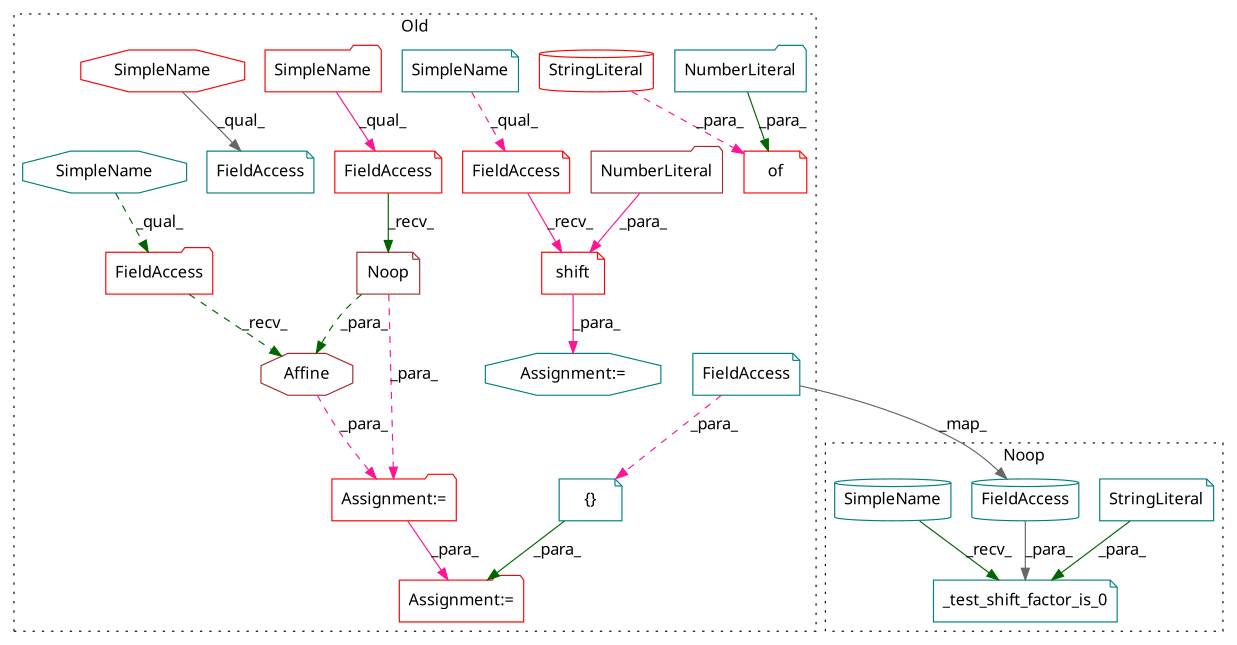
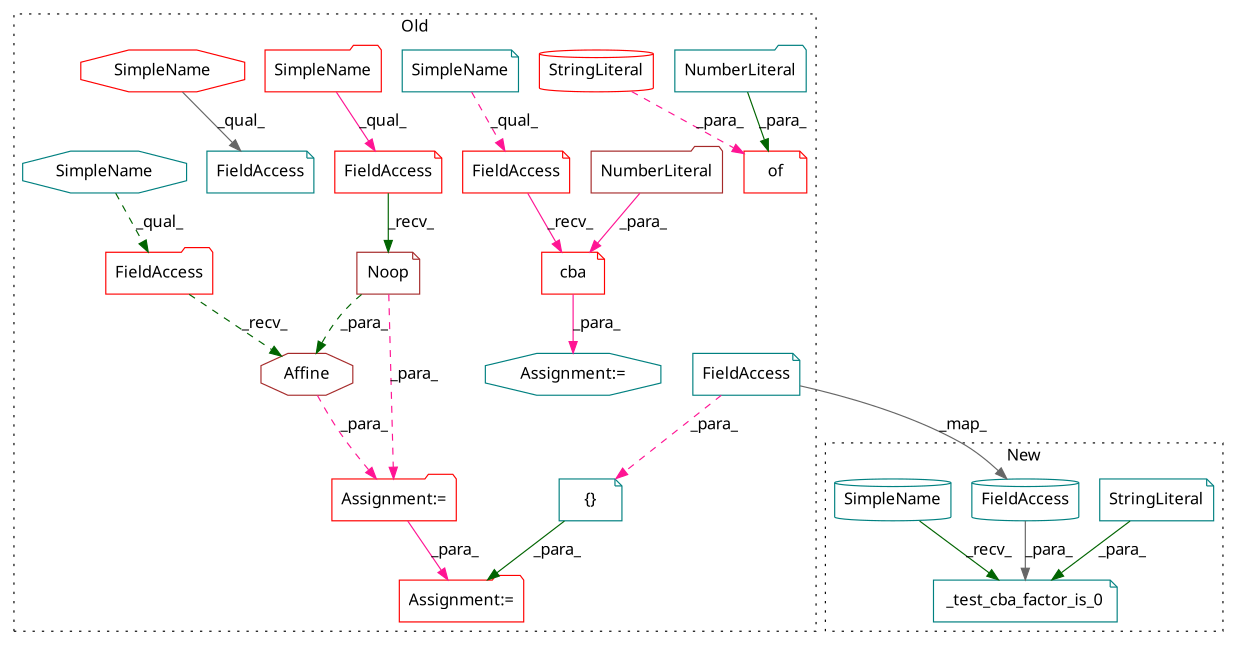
(573, 273) -> (573, 273)
(1024, 456) -> (1024, 456)
(1025, 601) -> (1025, 601)
